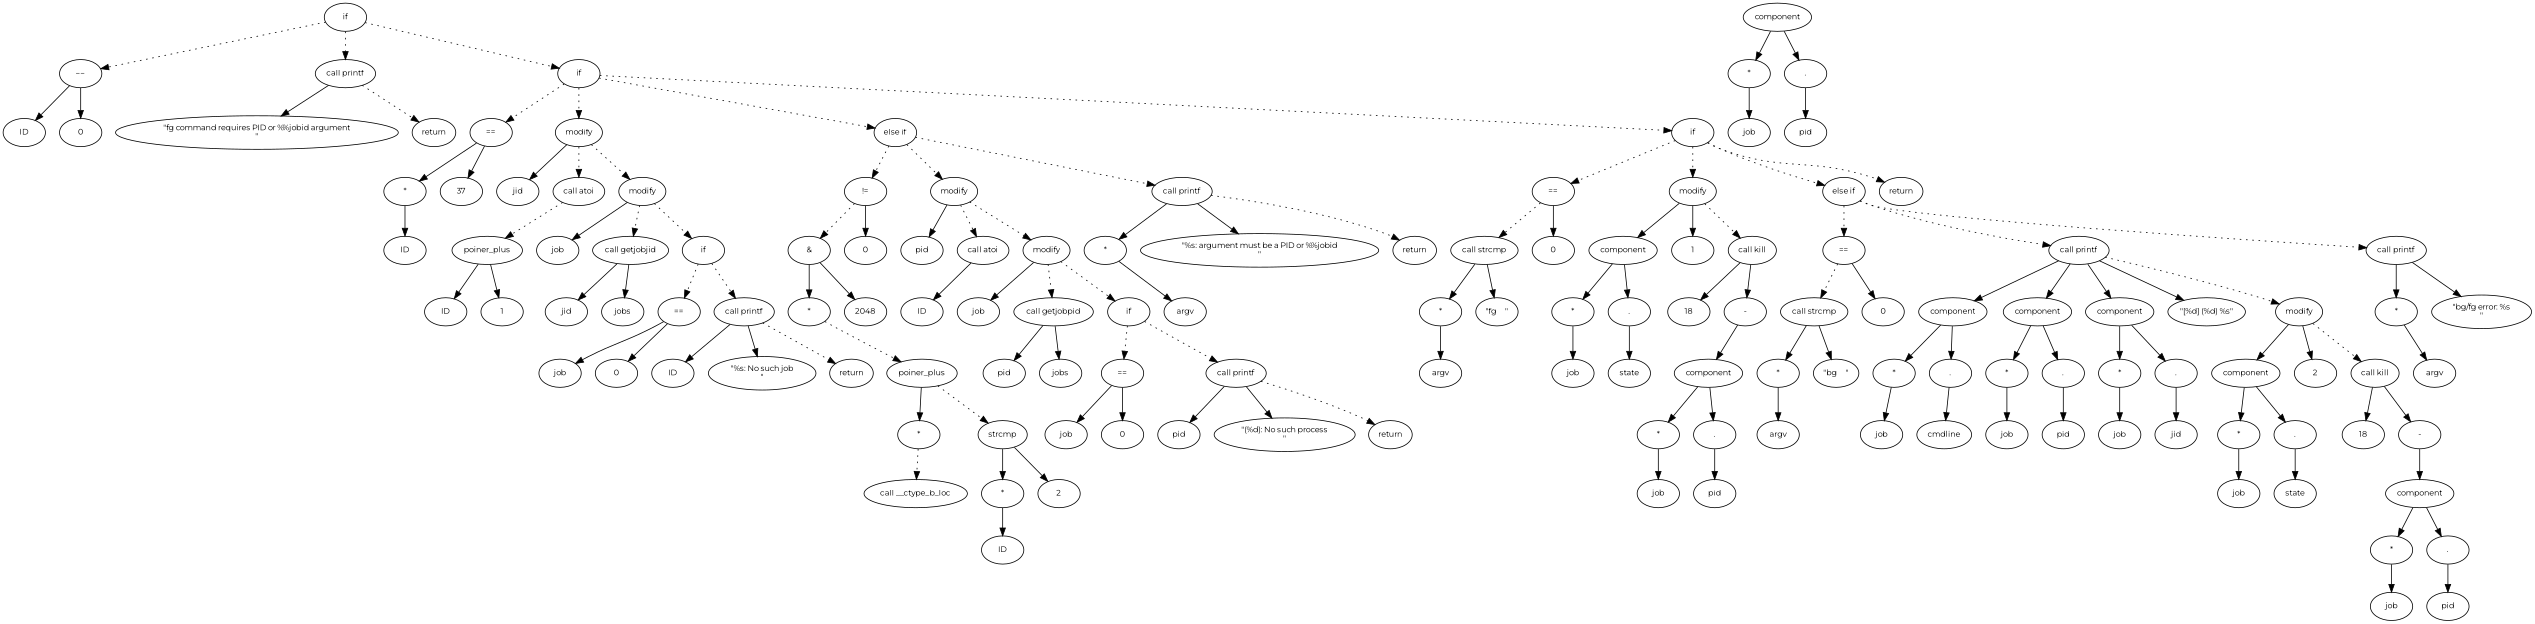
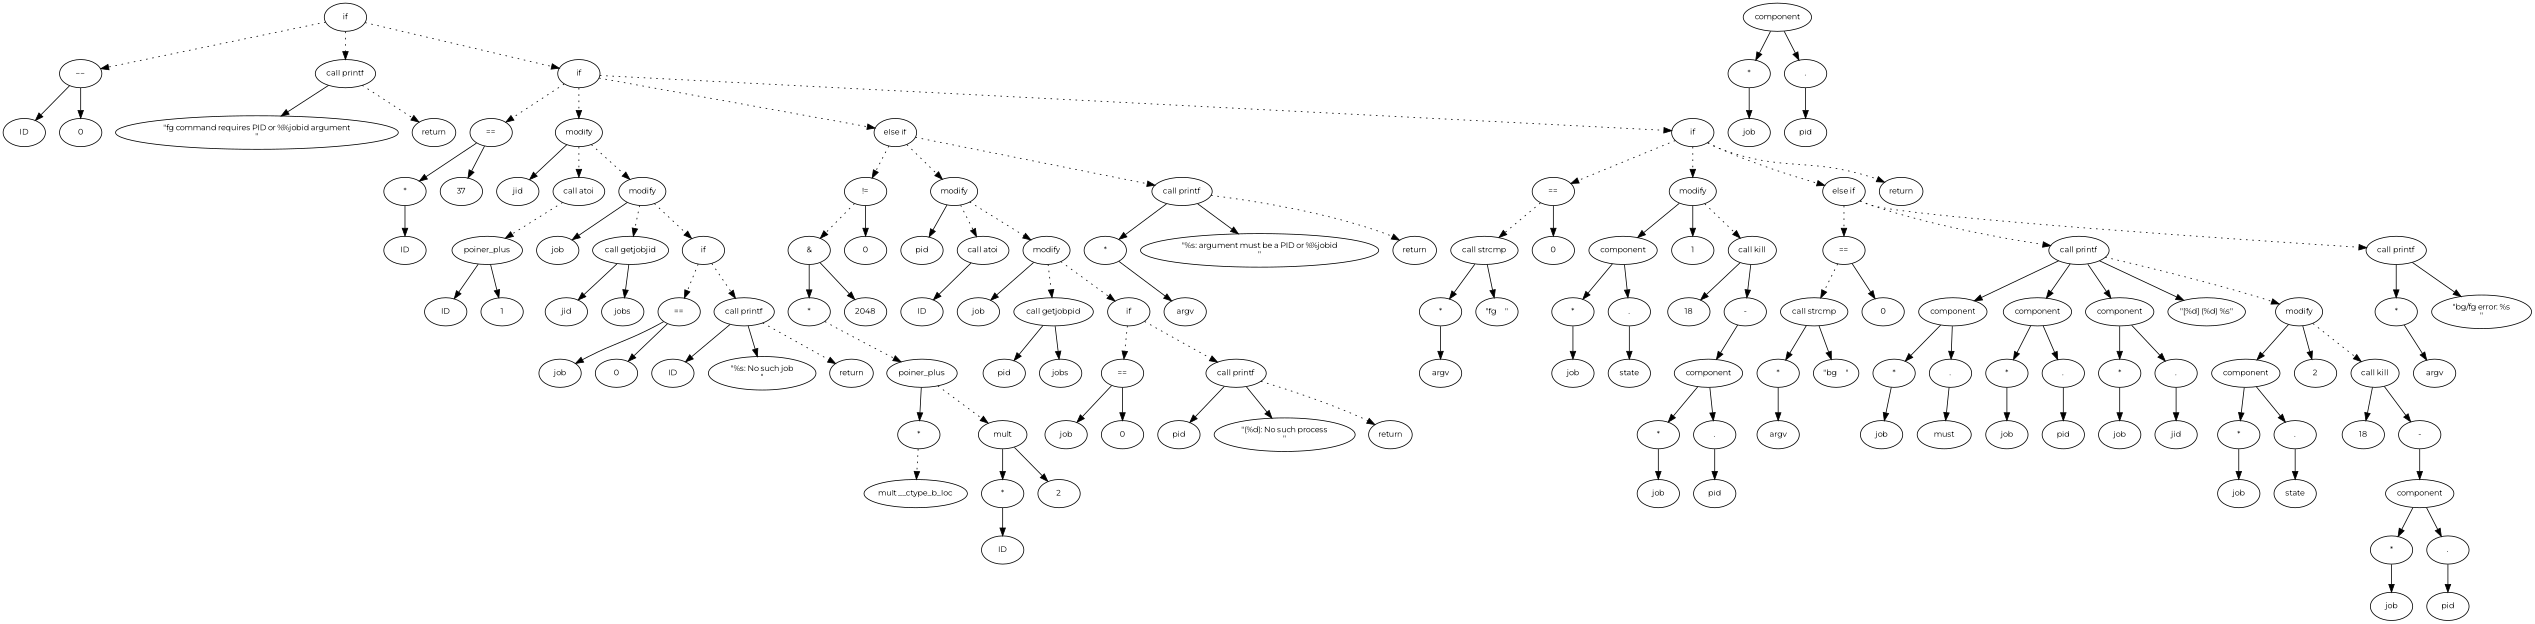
(1003, 435) -> (1003, 435)
(1944, 435) -> (1944, 435)
(916, 494) -> (916, 494)
